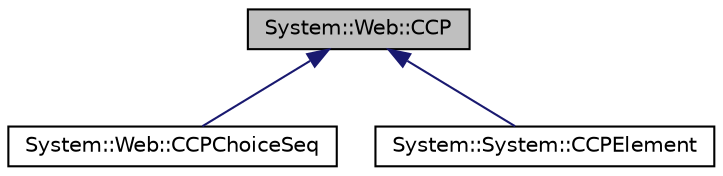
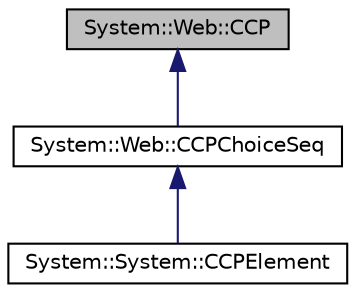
(461, 94) -> (178, 216)
